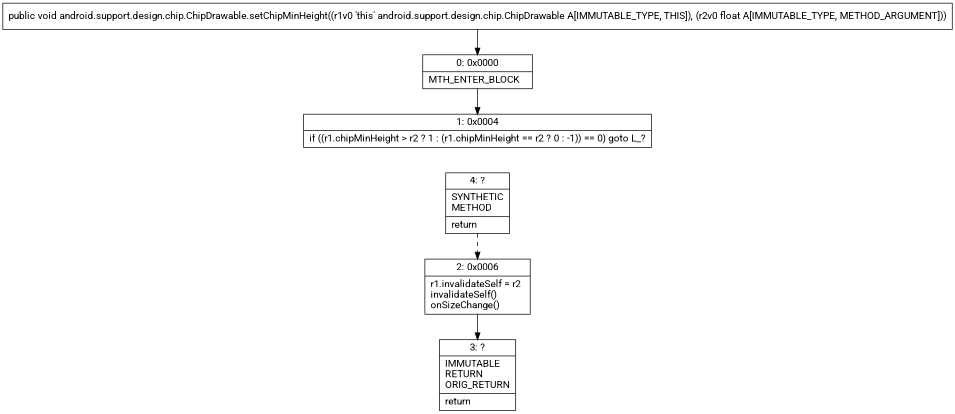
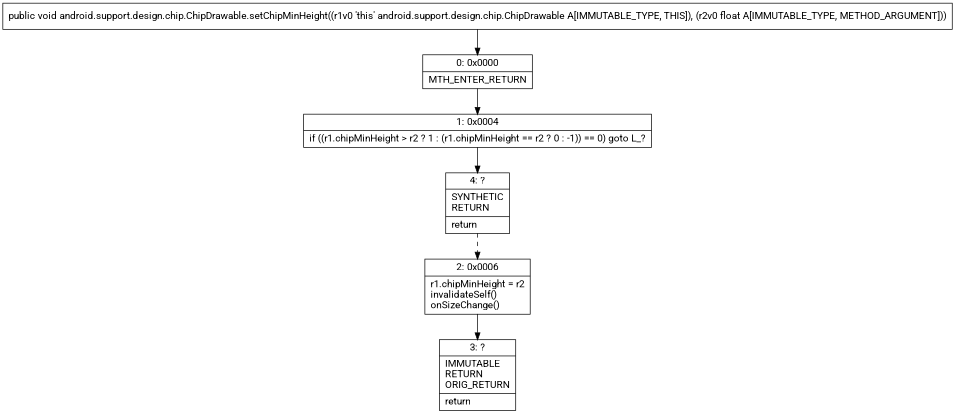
(474, 80) -> (478, 80)
none -> (478, 157)
(472, 208) -> (470, 208)
(476, 284) -> (478, 284)
